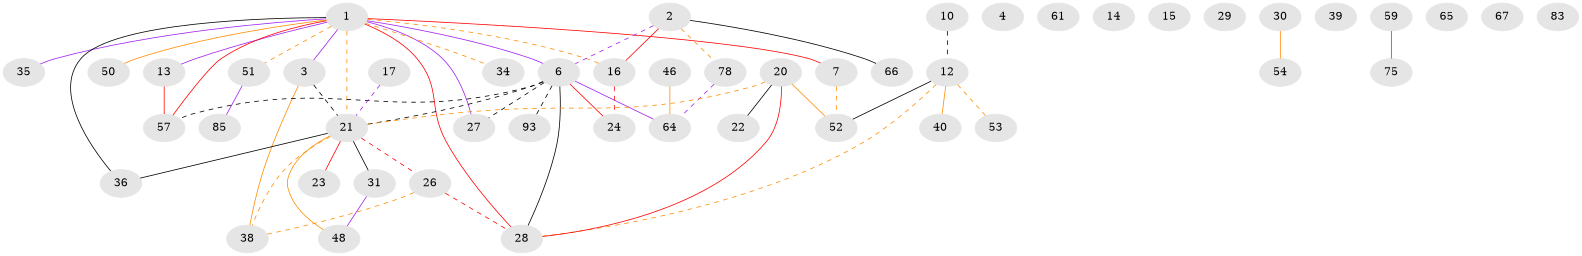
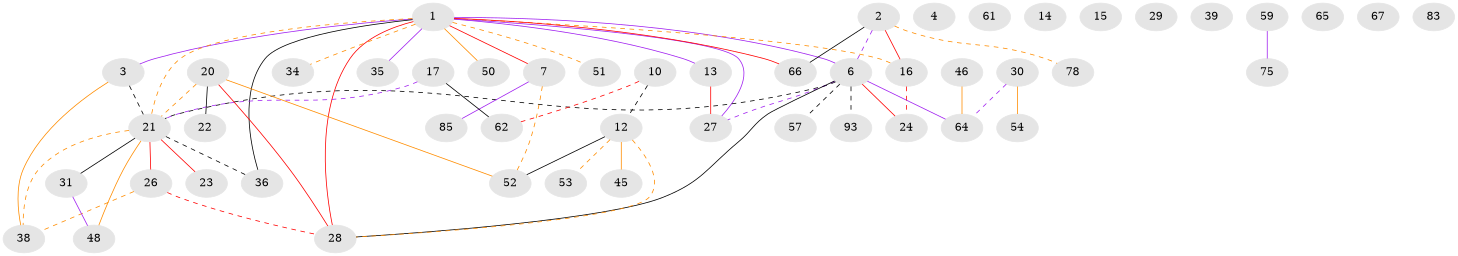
(229, 54) -> (618, 32)
(164, 100) -> (711, 100)
(234, 100) -> (489, 104)
(516, 100) -> (781, 101)
(693, 105) -> (990, 100)
none -> (502, 128)
(940, 128) -> (621, 183)
(234, 156) -> (206, 156)
(389, 156) -> (150, 156)
